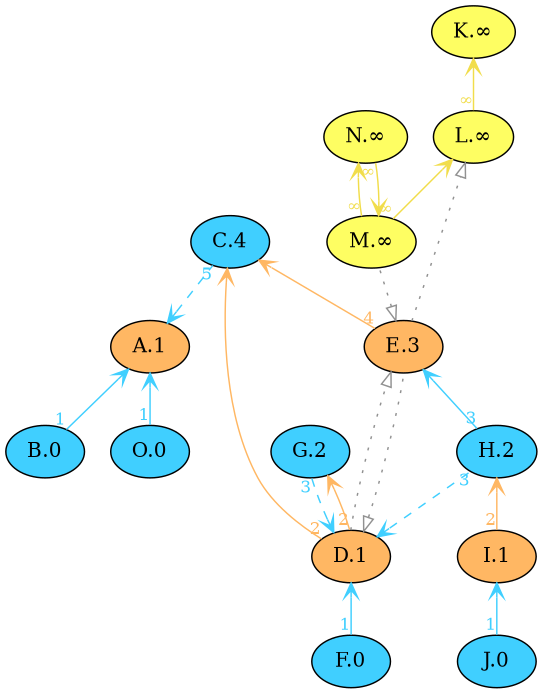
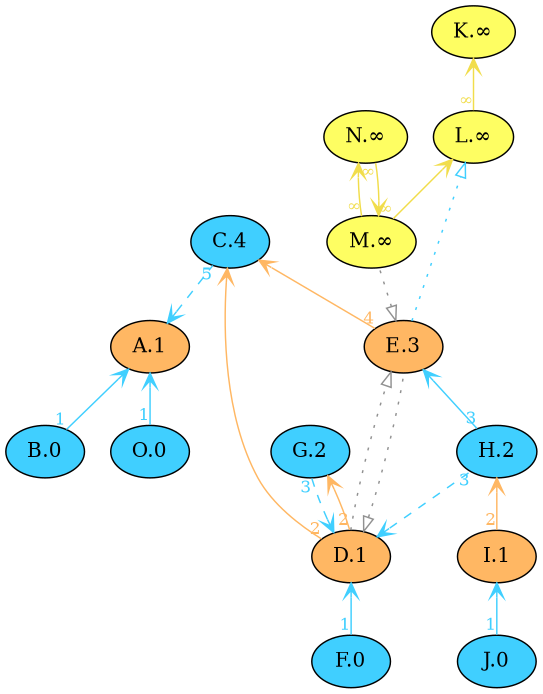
(436, 249) -> (436, 249)
